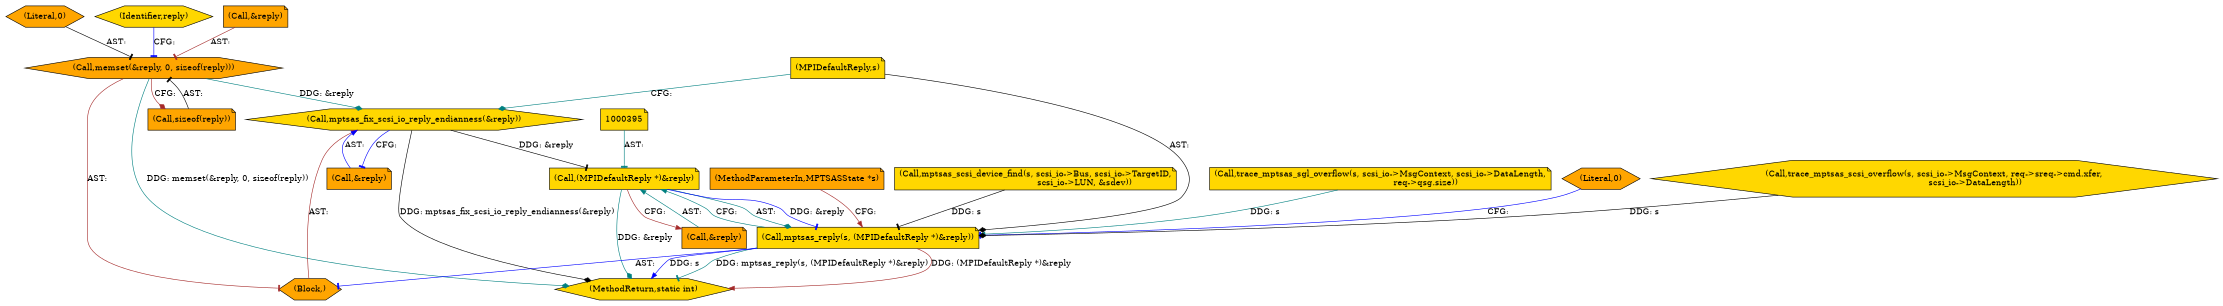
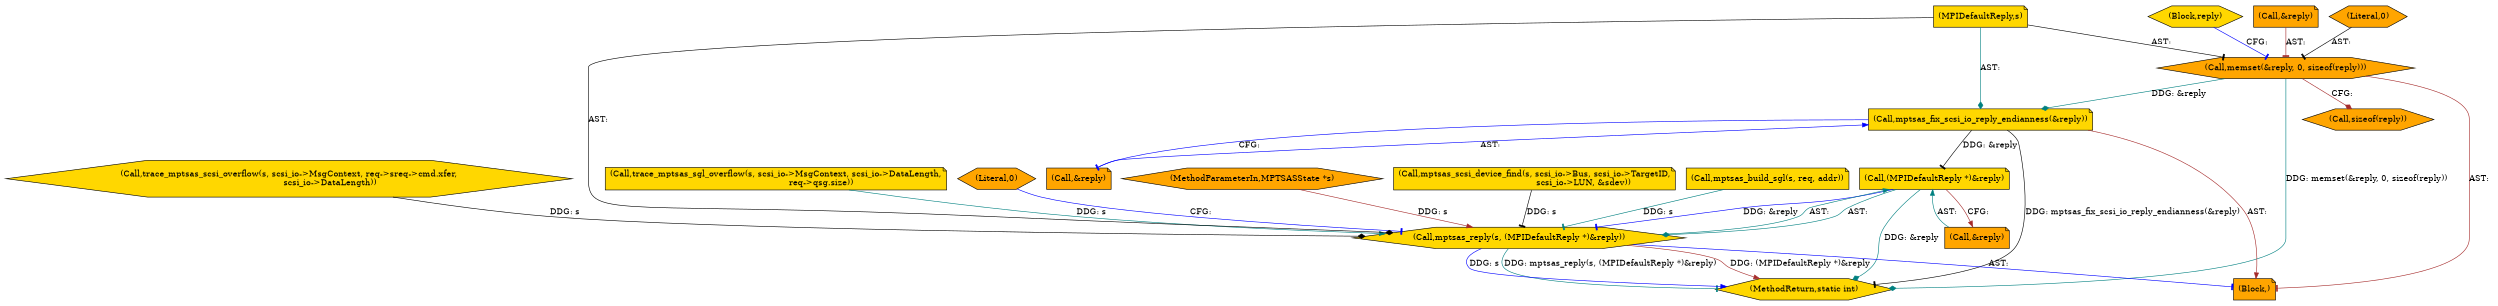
(154, 17) -> (2195, 17)
(181, 93) -> (2125, 41)
(663, 94) -> (1992, 68)
(192, 120) -> (2368, 120)
(414, 120) -> (1981, 120)
(624, 120) -> none
(797, 179) -> (1252, 179)
none -> (1768, 179)
(311, 198) -> (2201, 173)
(728, 212) -> (1821, 212)
(867, 212) -> (1433, 212)
(868, 238) -> (1519, 238)
(446, 244) -> (2007, 255)
(310, 289) -> (2255, 289)
